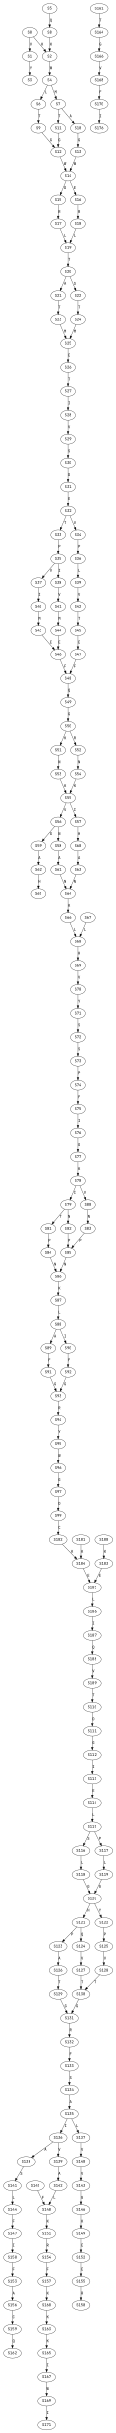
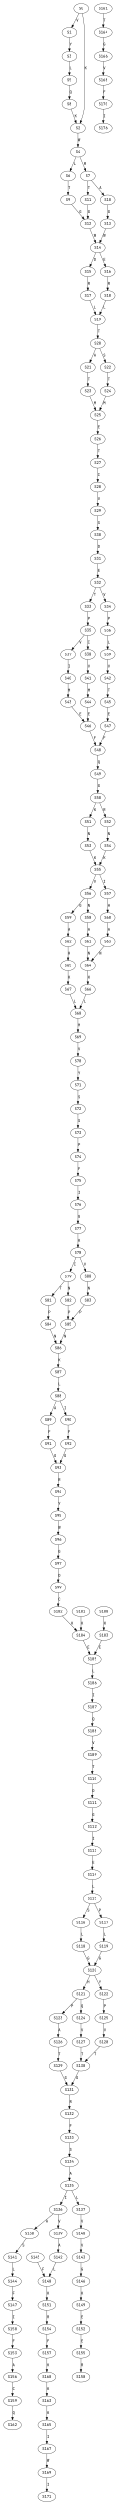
none -> (69, 67)
none -> (68, 976)
